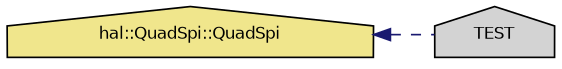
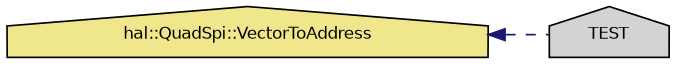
(190, 35) -> (248, 35)
